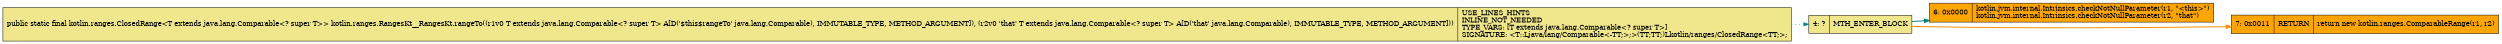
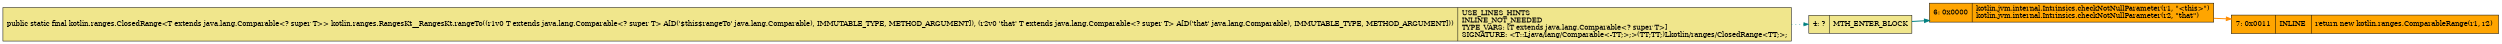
(2294, 24) -> (2293, 24)
(2069, 28) -> (2220, 19)
